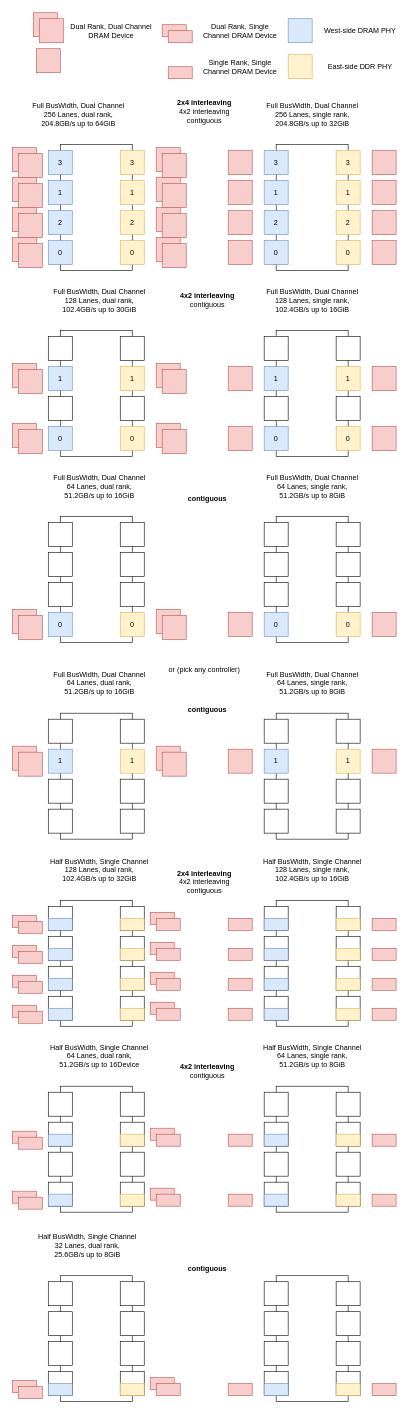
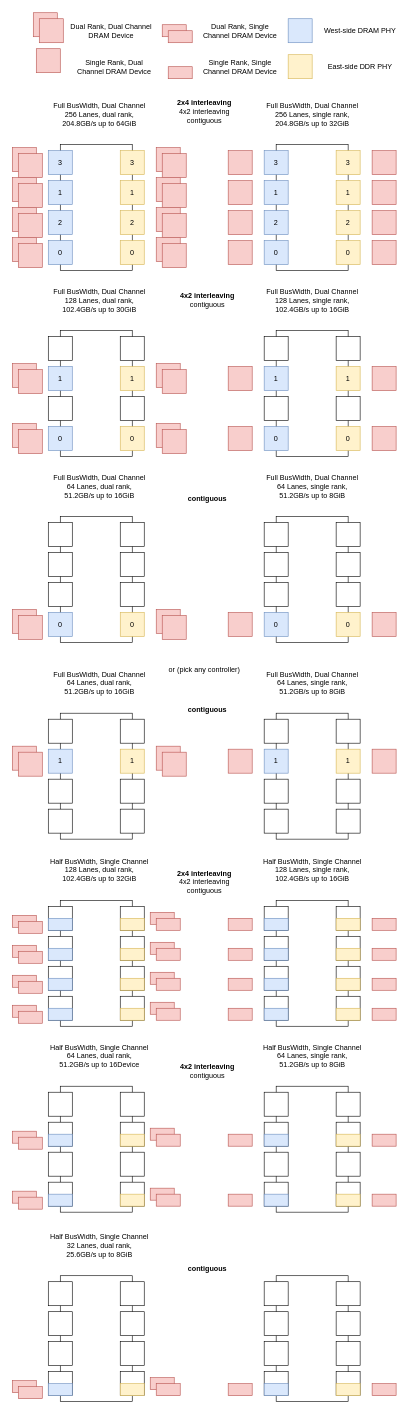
none -> (114, 66)
(78, 114) -> (99, 114)
(87, 1246) -> (99, 1246)
